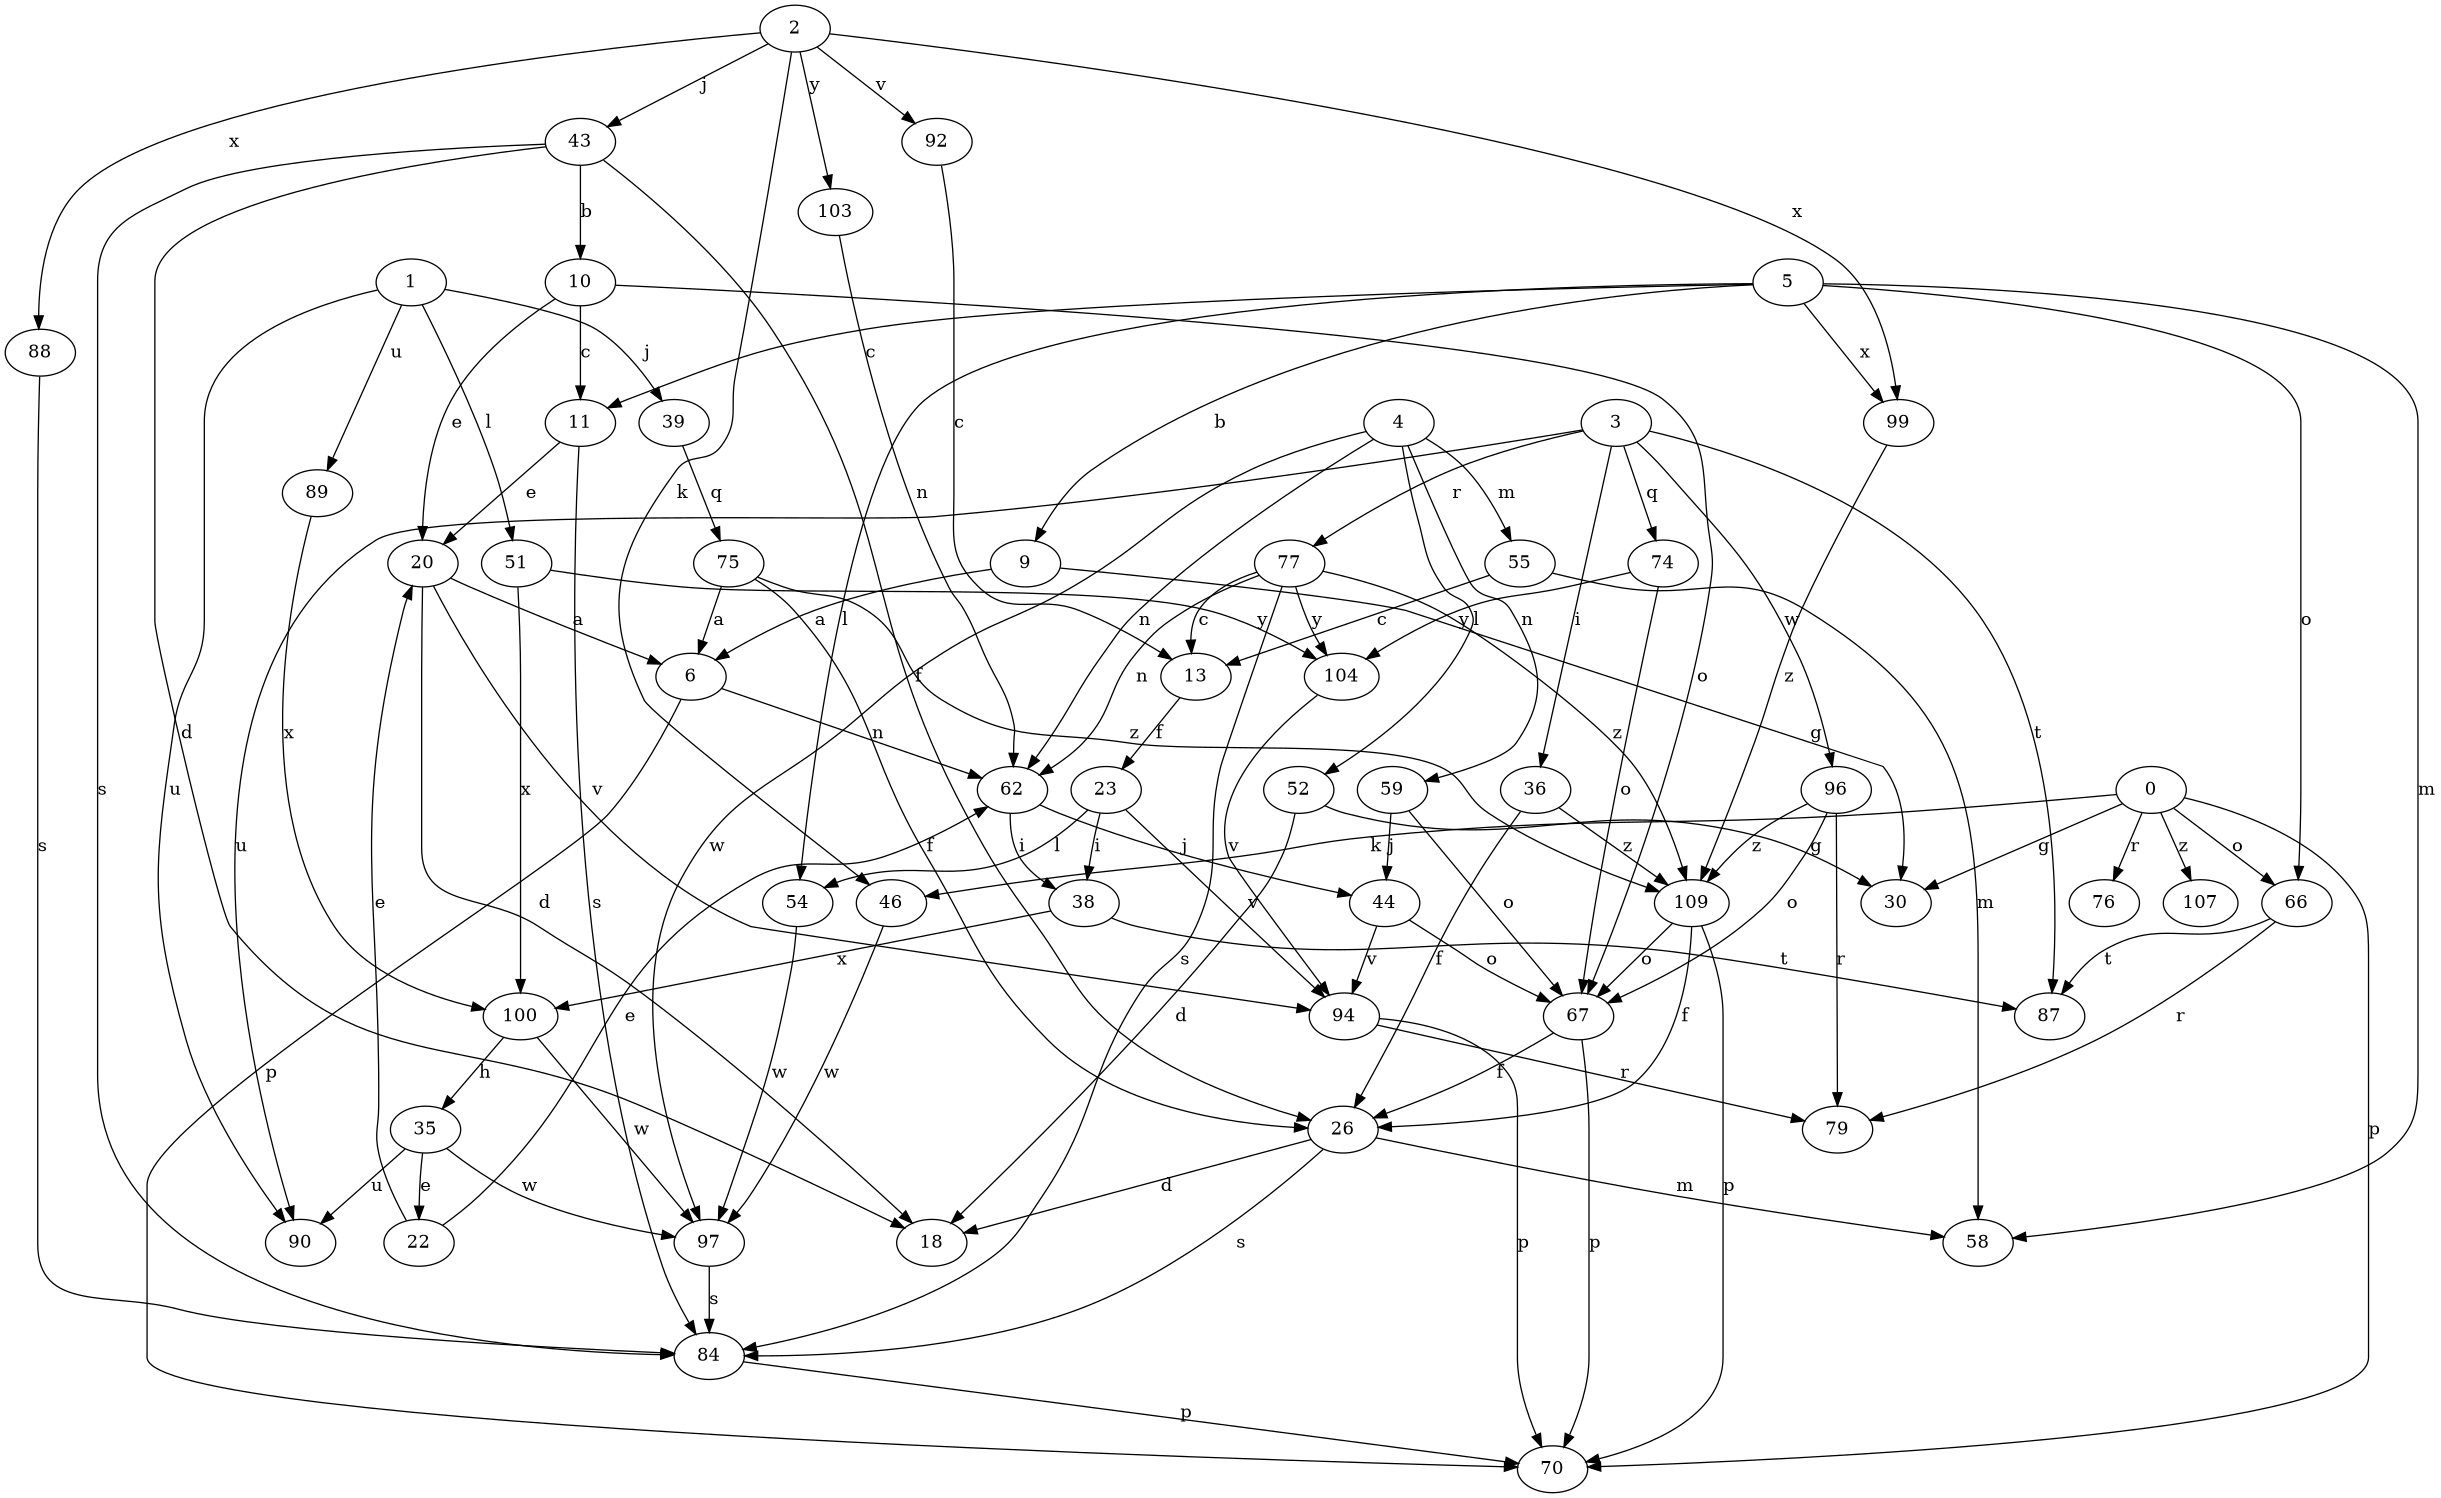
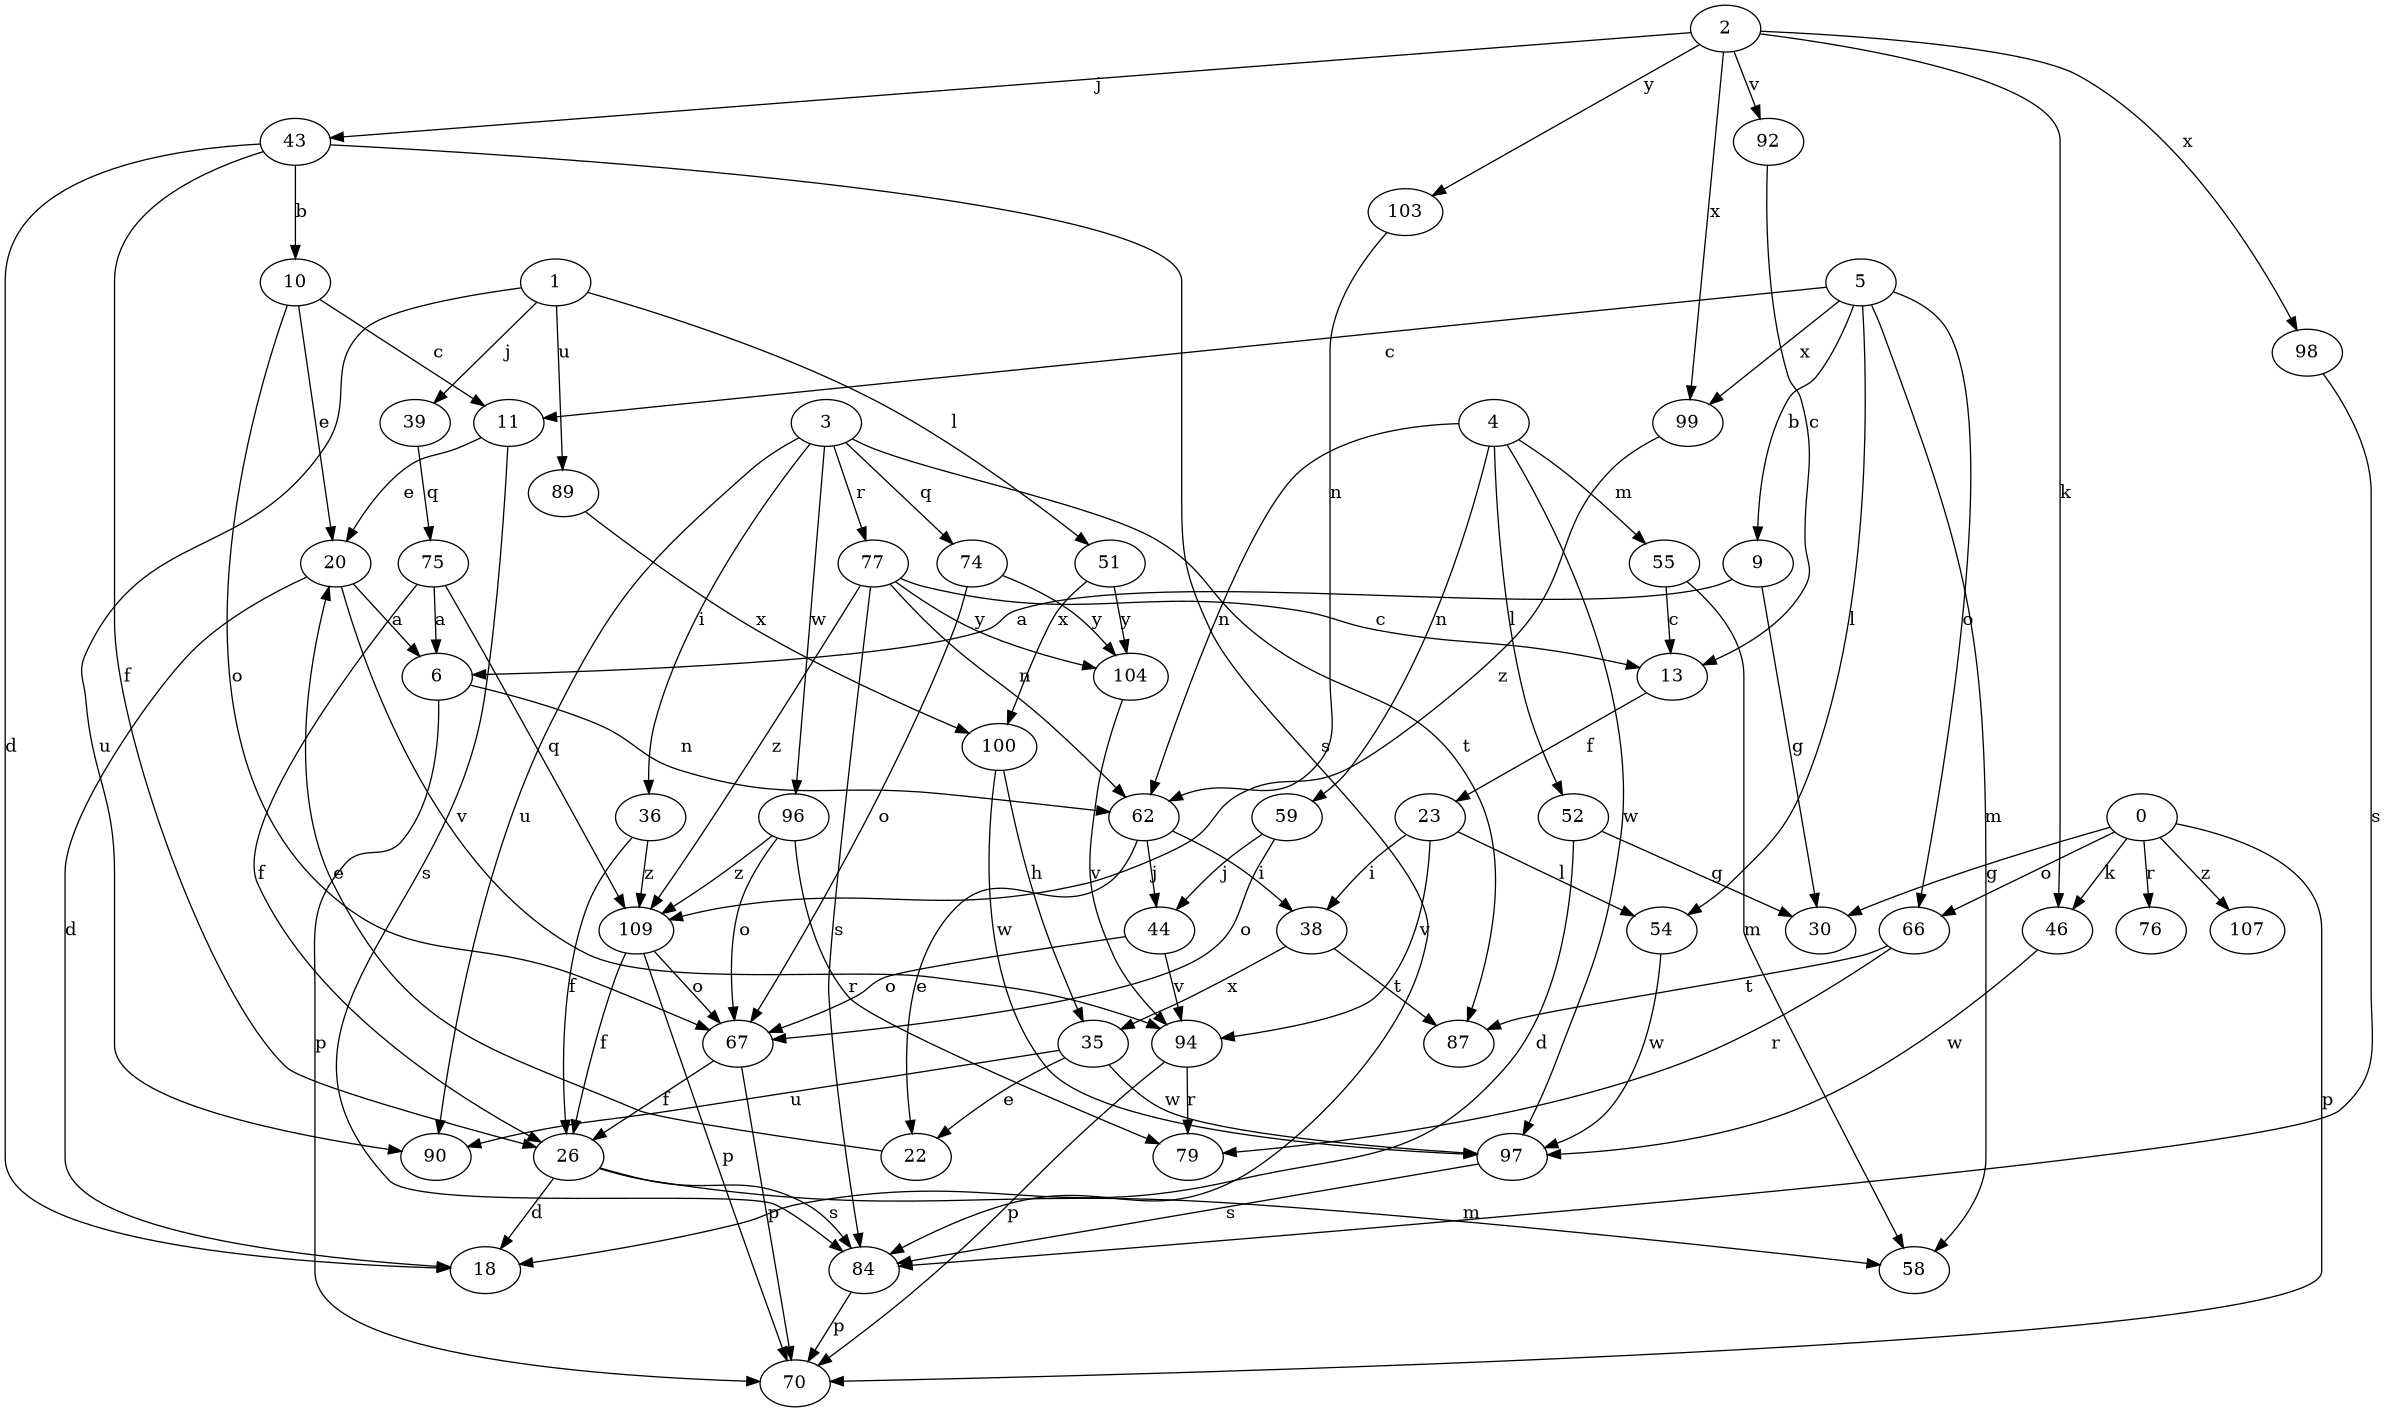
(40, 353) -> (2307, 353)
(1135, 733) -> (554, 747)
(673, 938) -> (952, 912)
(810, 958) -> (1210, 987)
